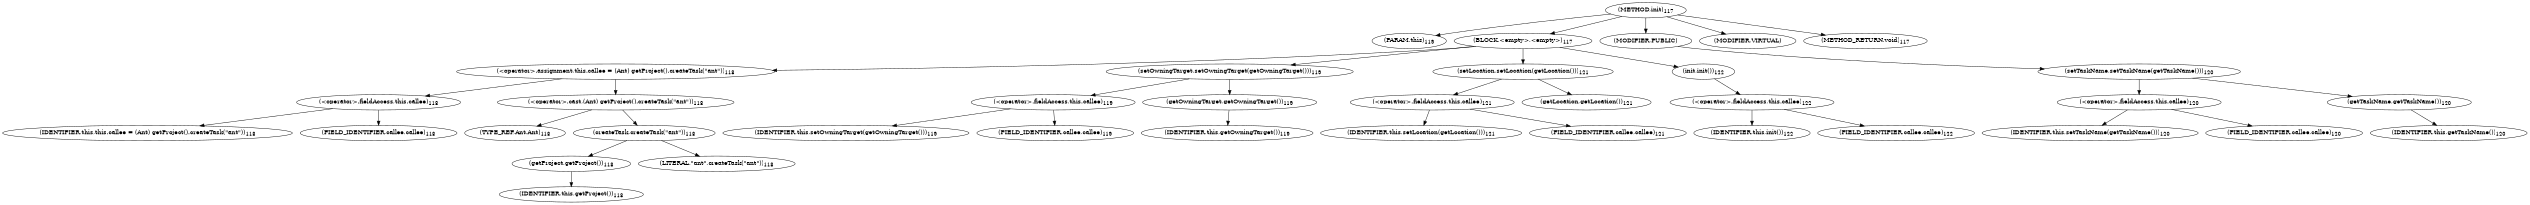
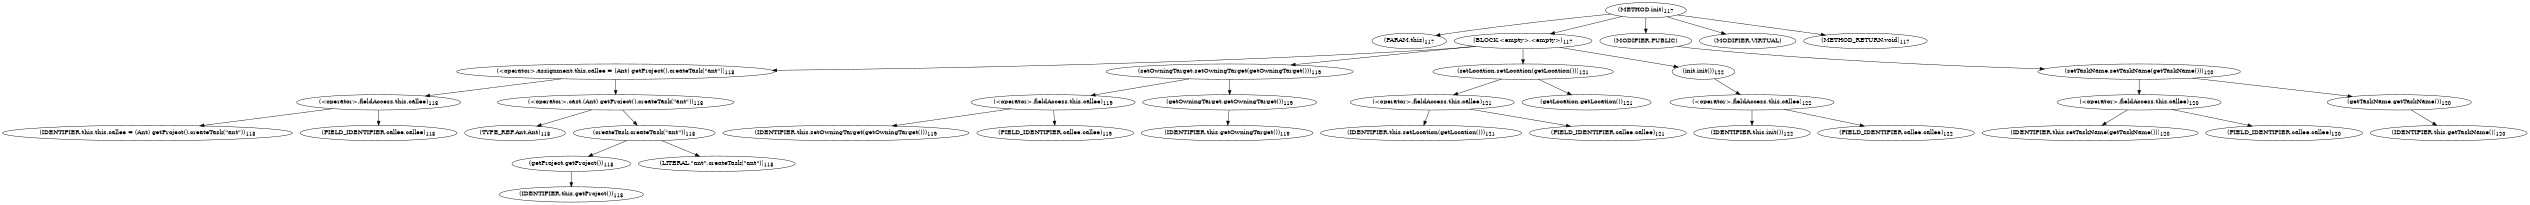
(1429, 40) -> (1429, 40)
